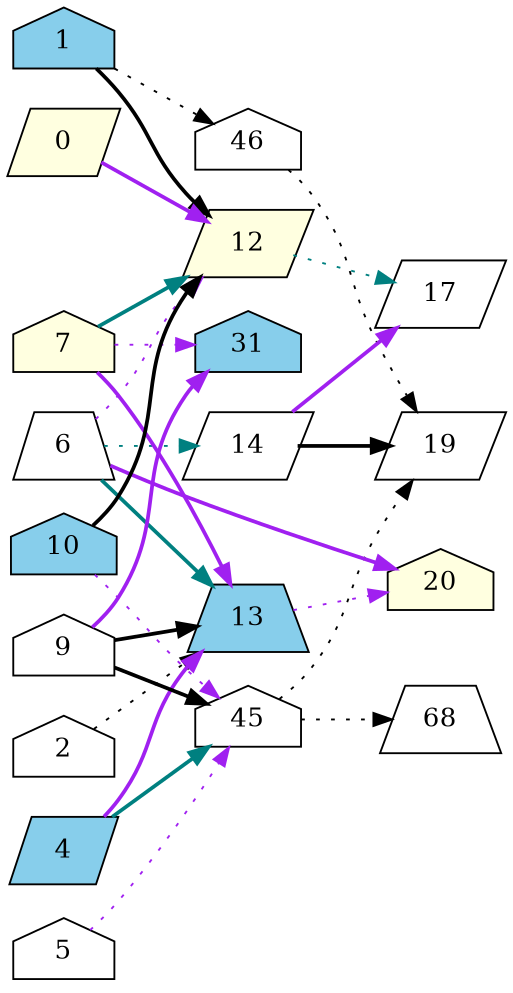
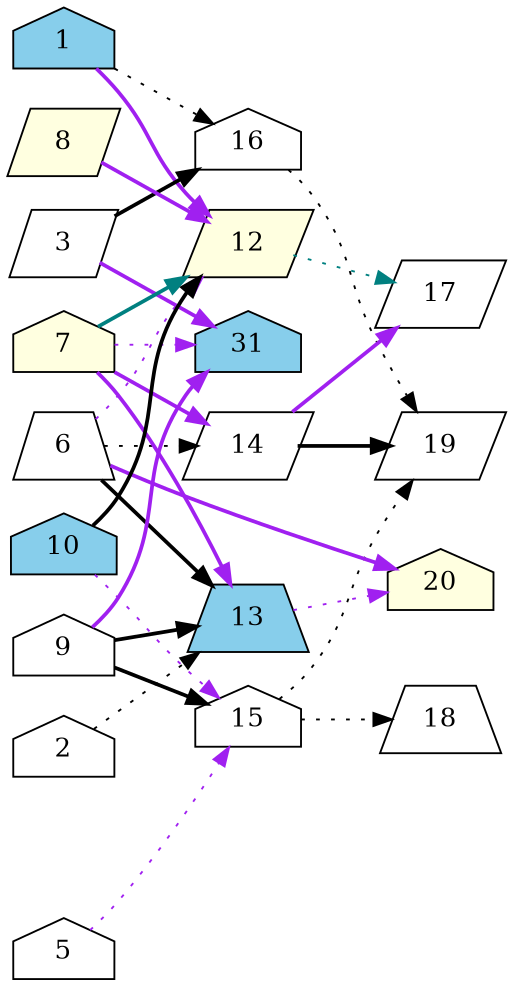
(147, 134) -> (147, 134)
(64, 142) -> (64, 142)
(248, 142) -> (248, 142)
none -> (64, 244)
none -> (163, 399)
(129, 446) -> (129, 446)
(157, 533) -> (157, 533)
(248, 719) -> (248, 719)
(441, 719) -> (441, 719)
(64, 851) -> none
